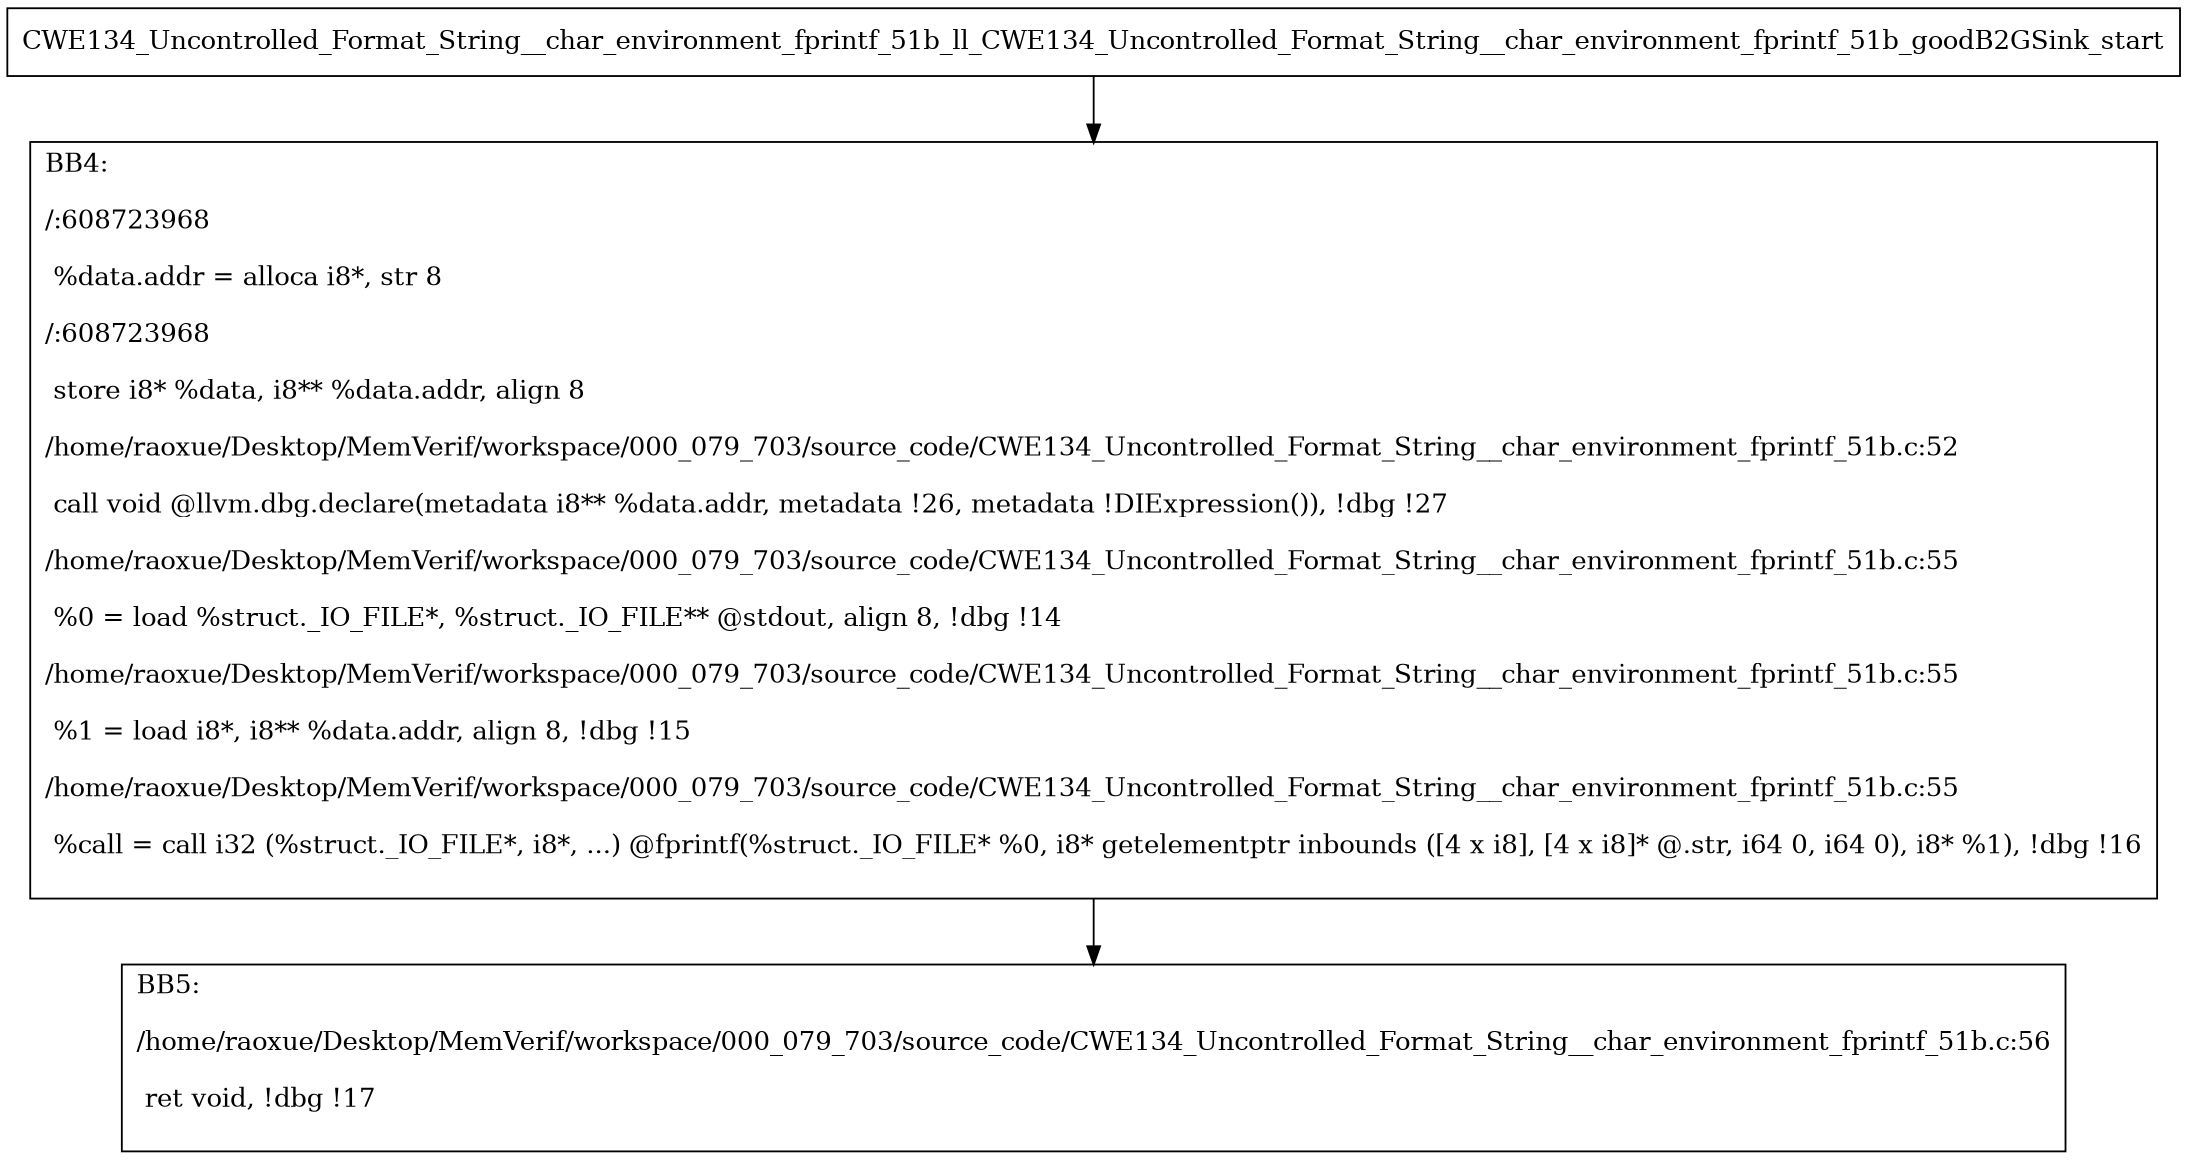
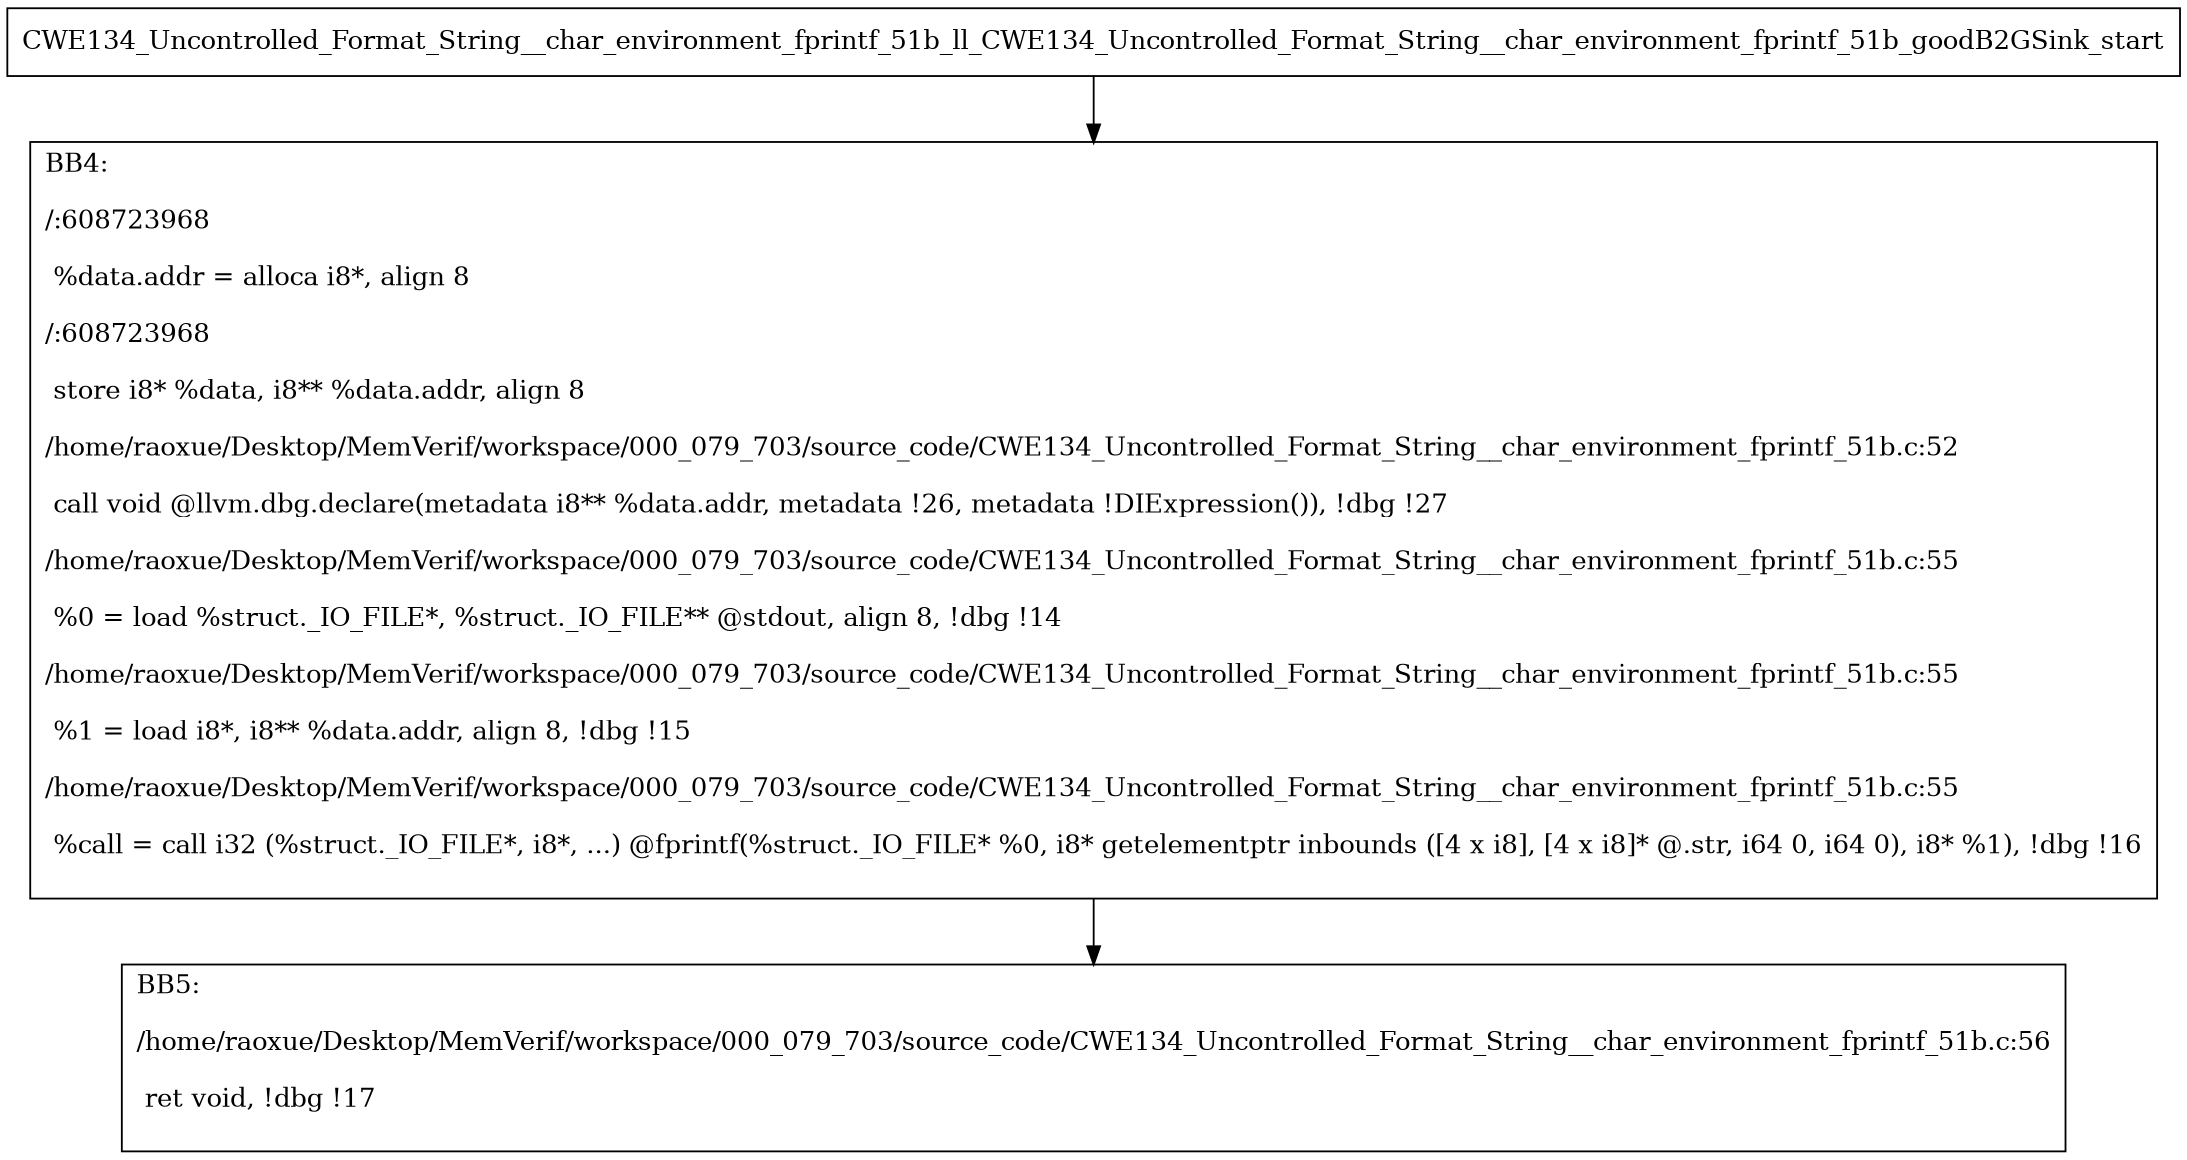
(244, 278) -> (257, 278)
